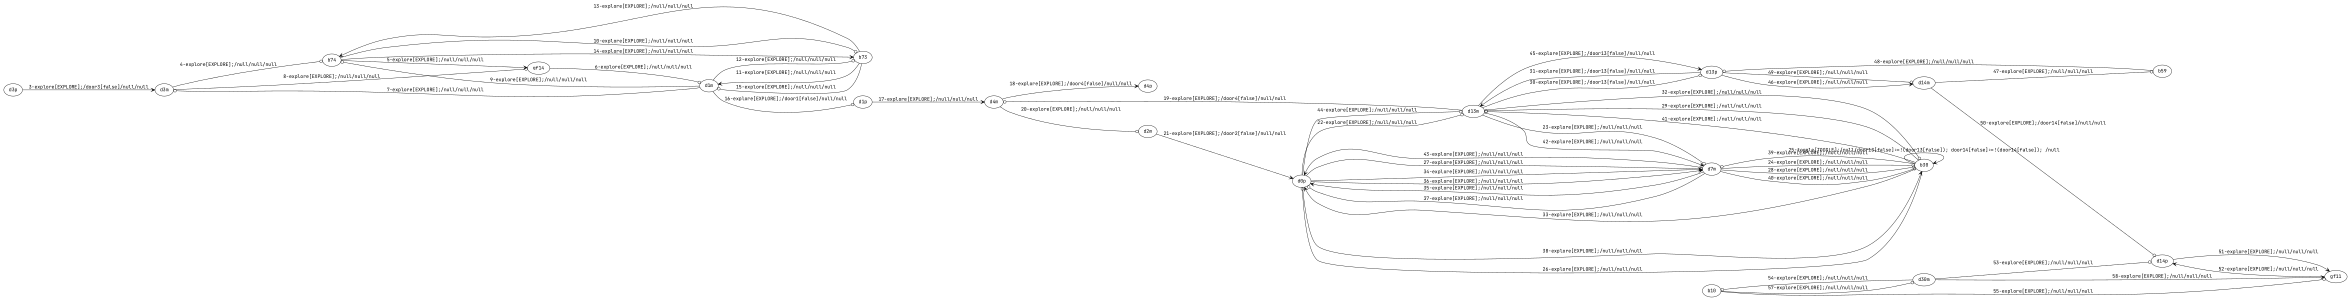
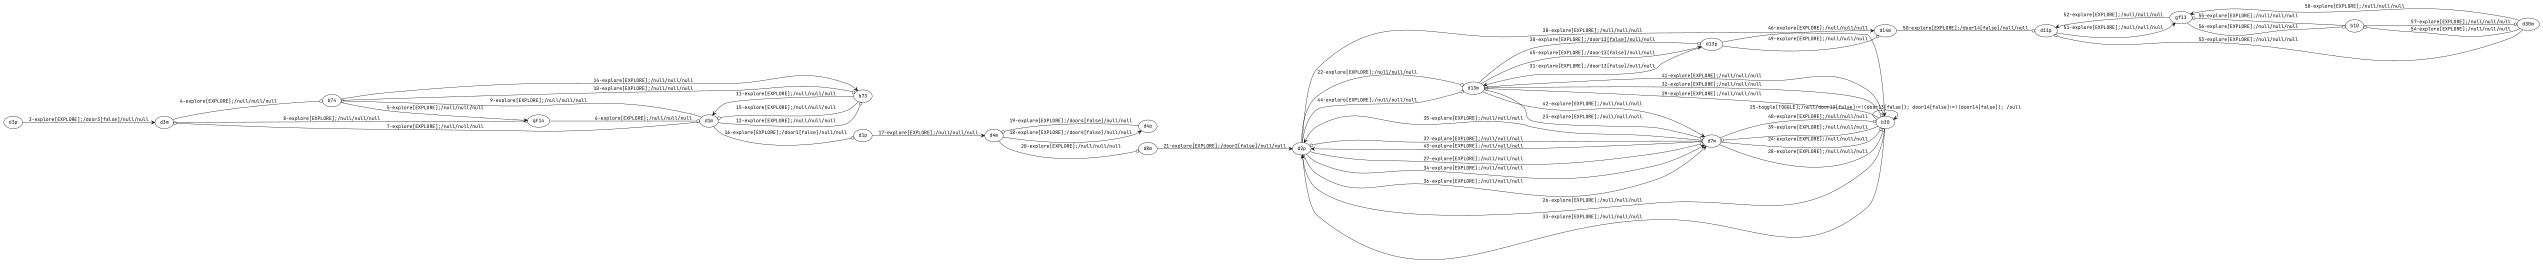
(605, 24) -> none
none -> (2264, 33)
(2162, 71) -> none
(1234, 102) -> (1071, 124)
(1148, 131) -> (1148, 149)
(1302, 181) -> (1302, 149)
(2162, 261) -> (2046, 31)
